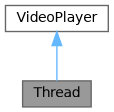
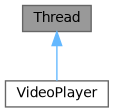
(57, 63) -> (57, 63)
